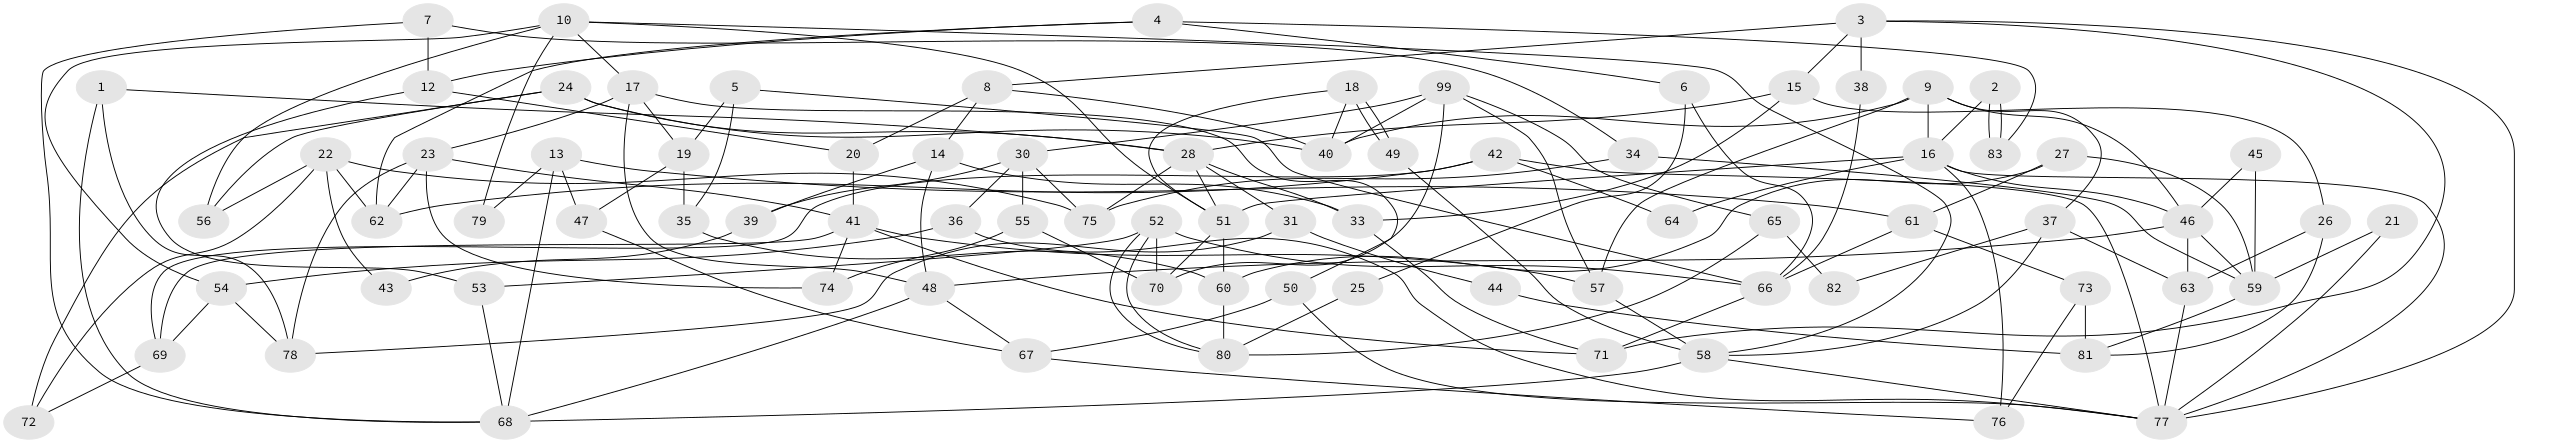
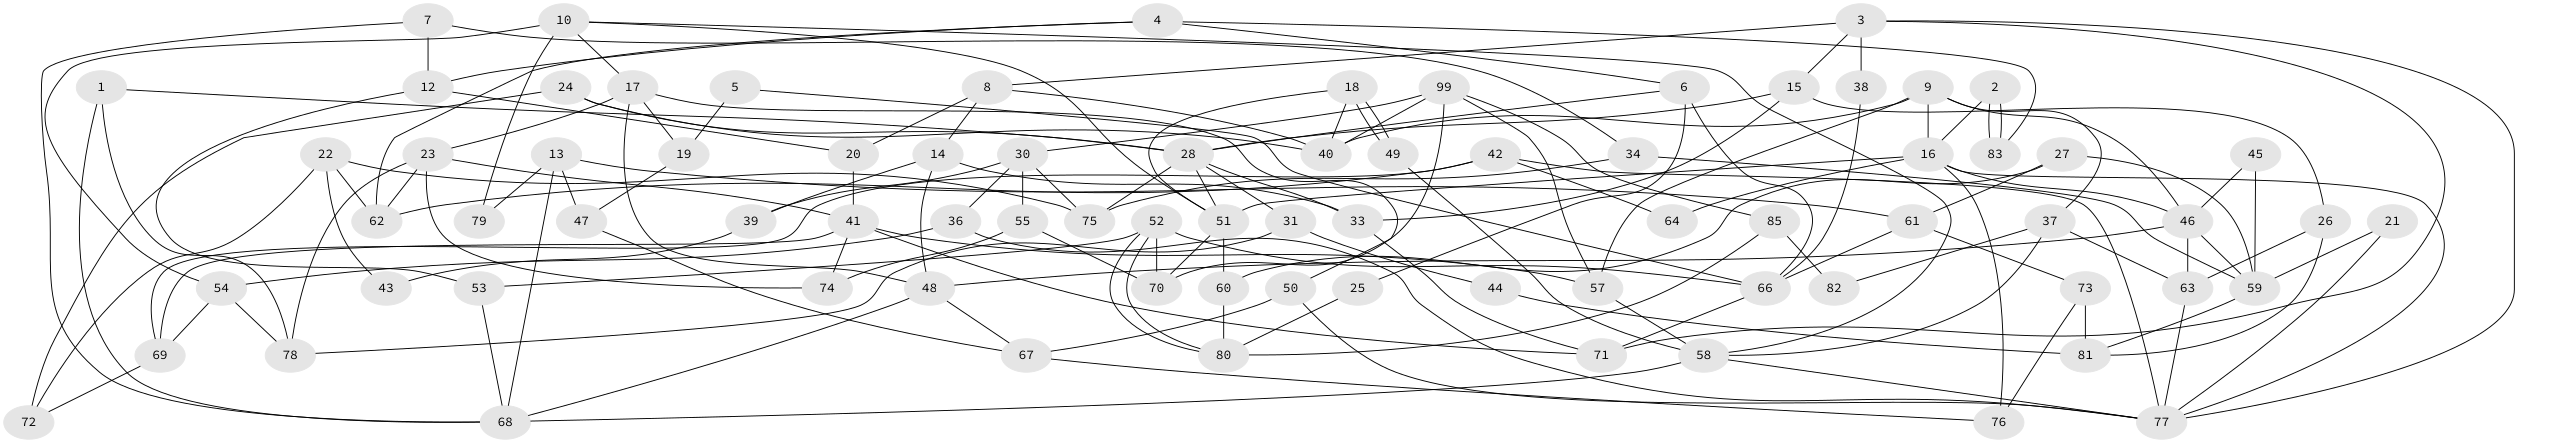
none -> (1525, 108)
(204, 221) -> none
(684, 221) -> none
(1775, 221) -> (1775, 221)
